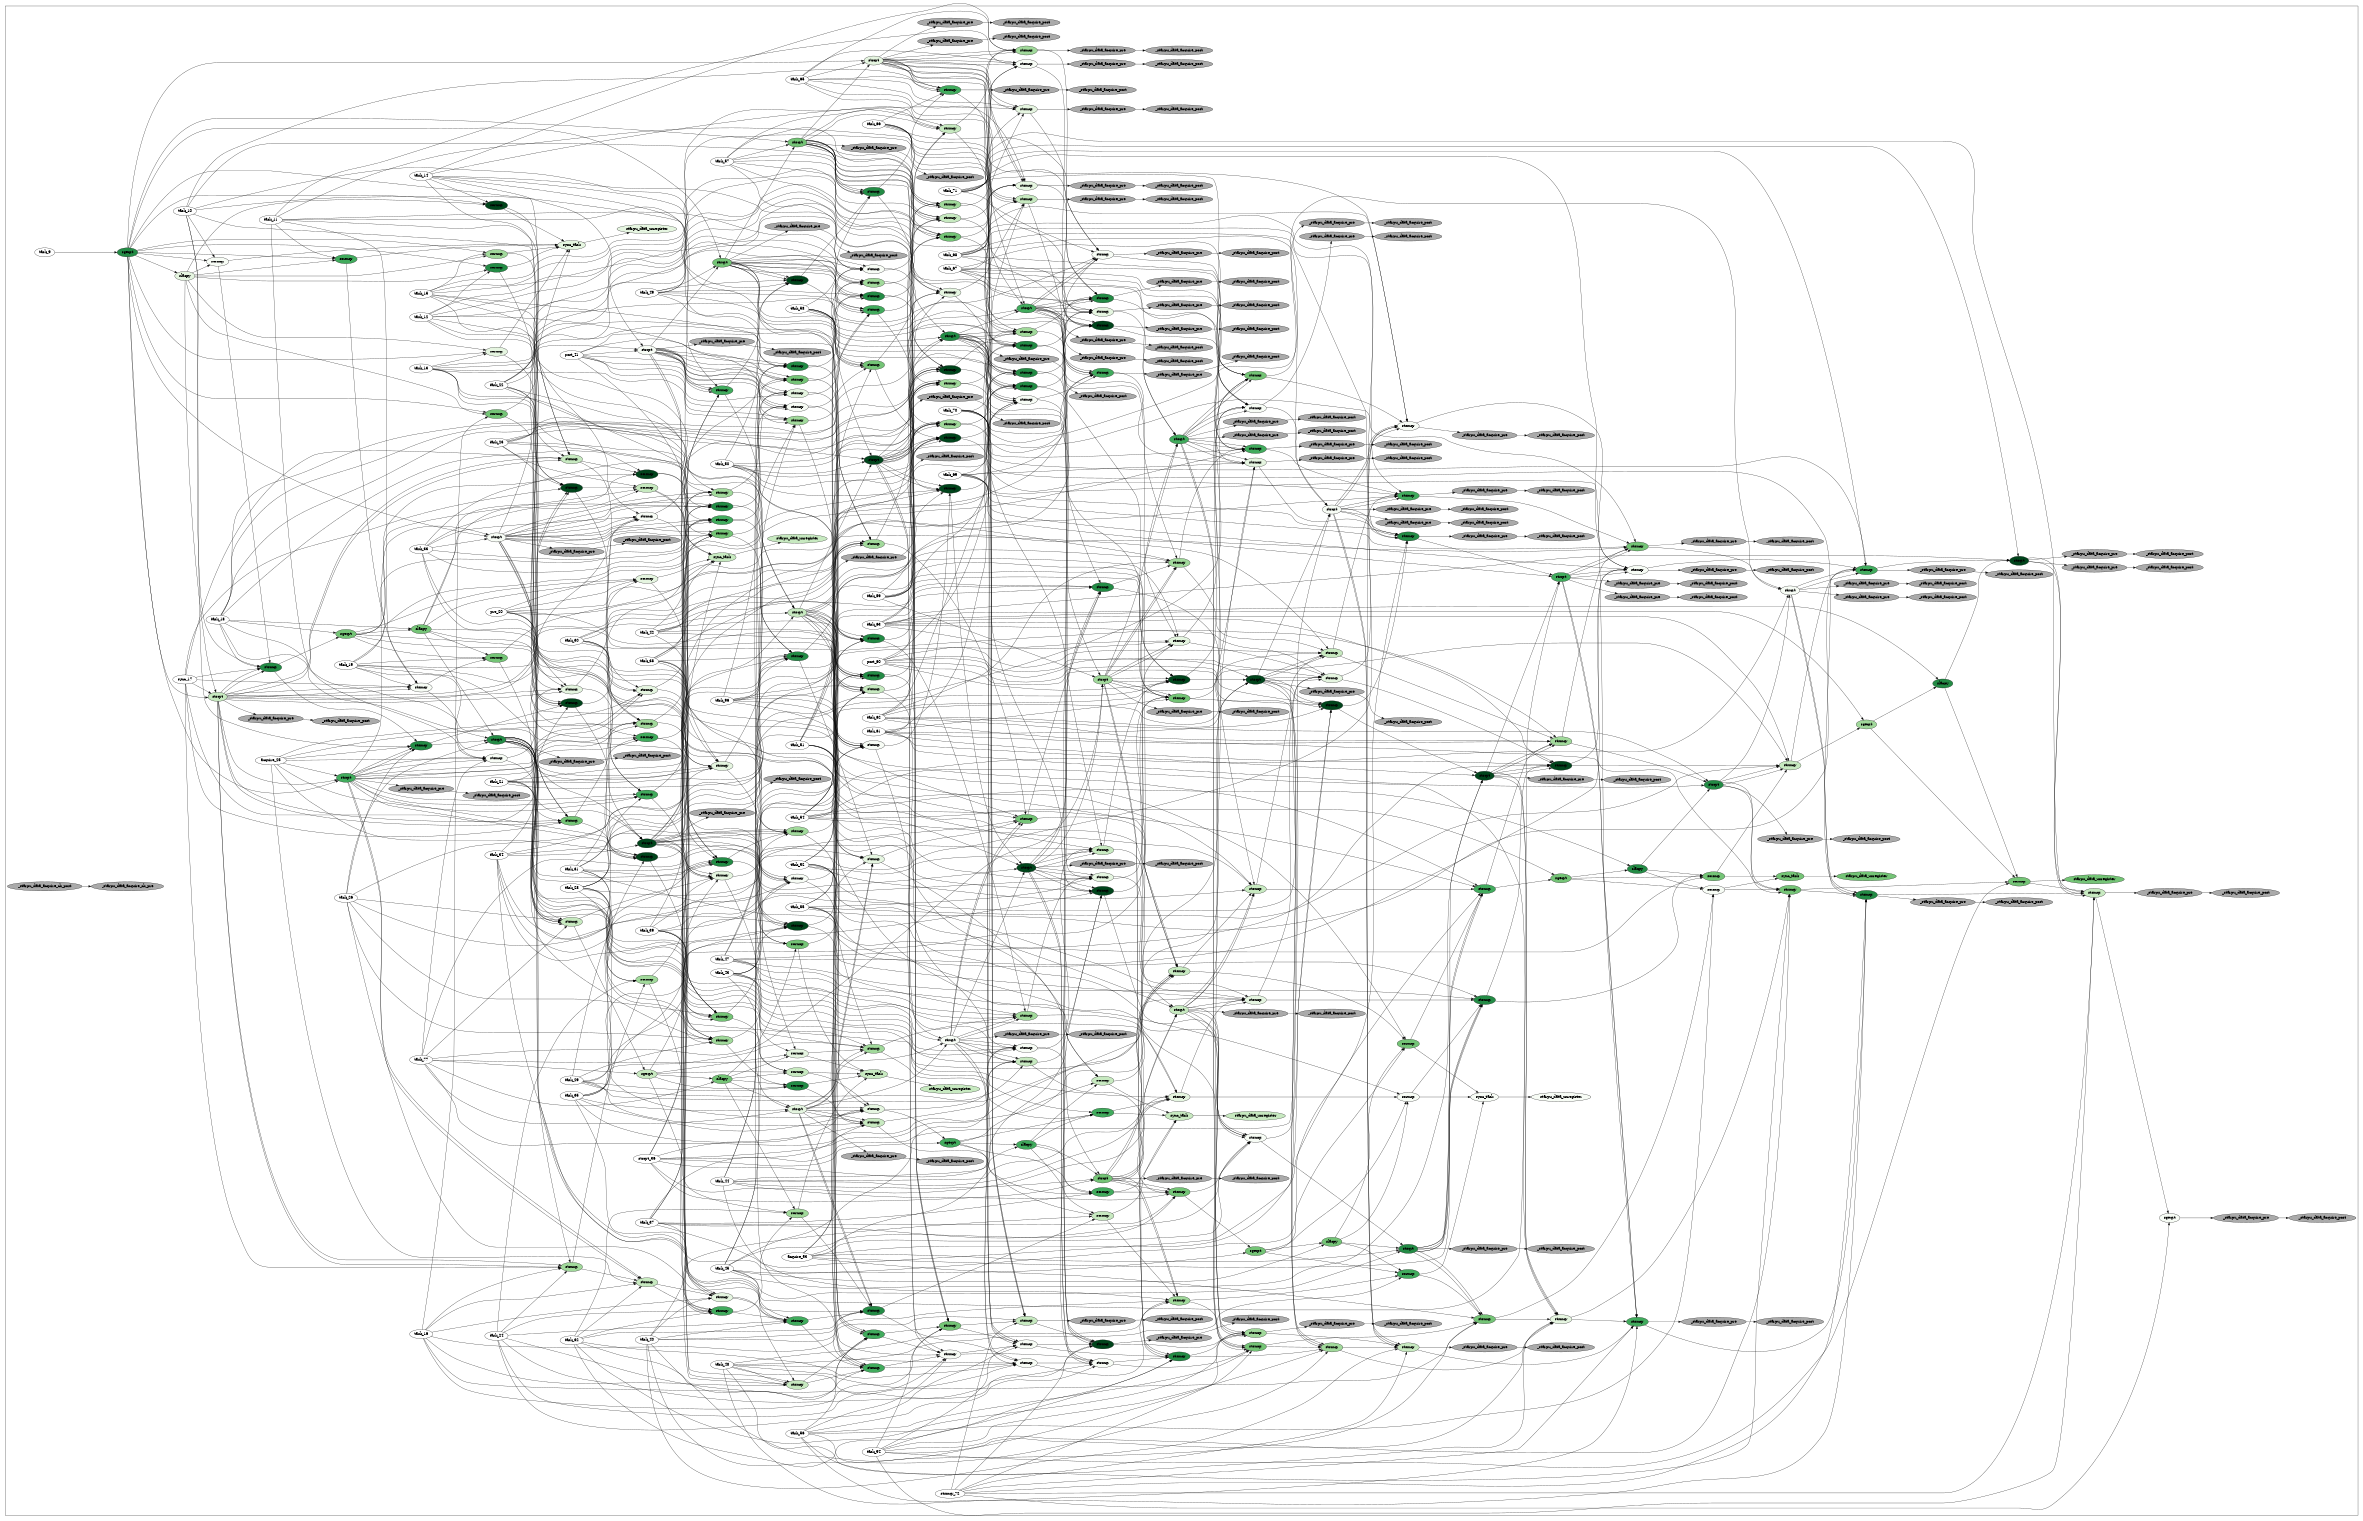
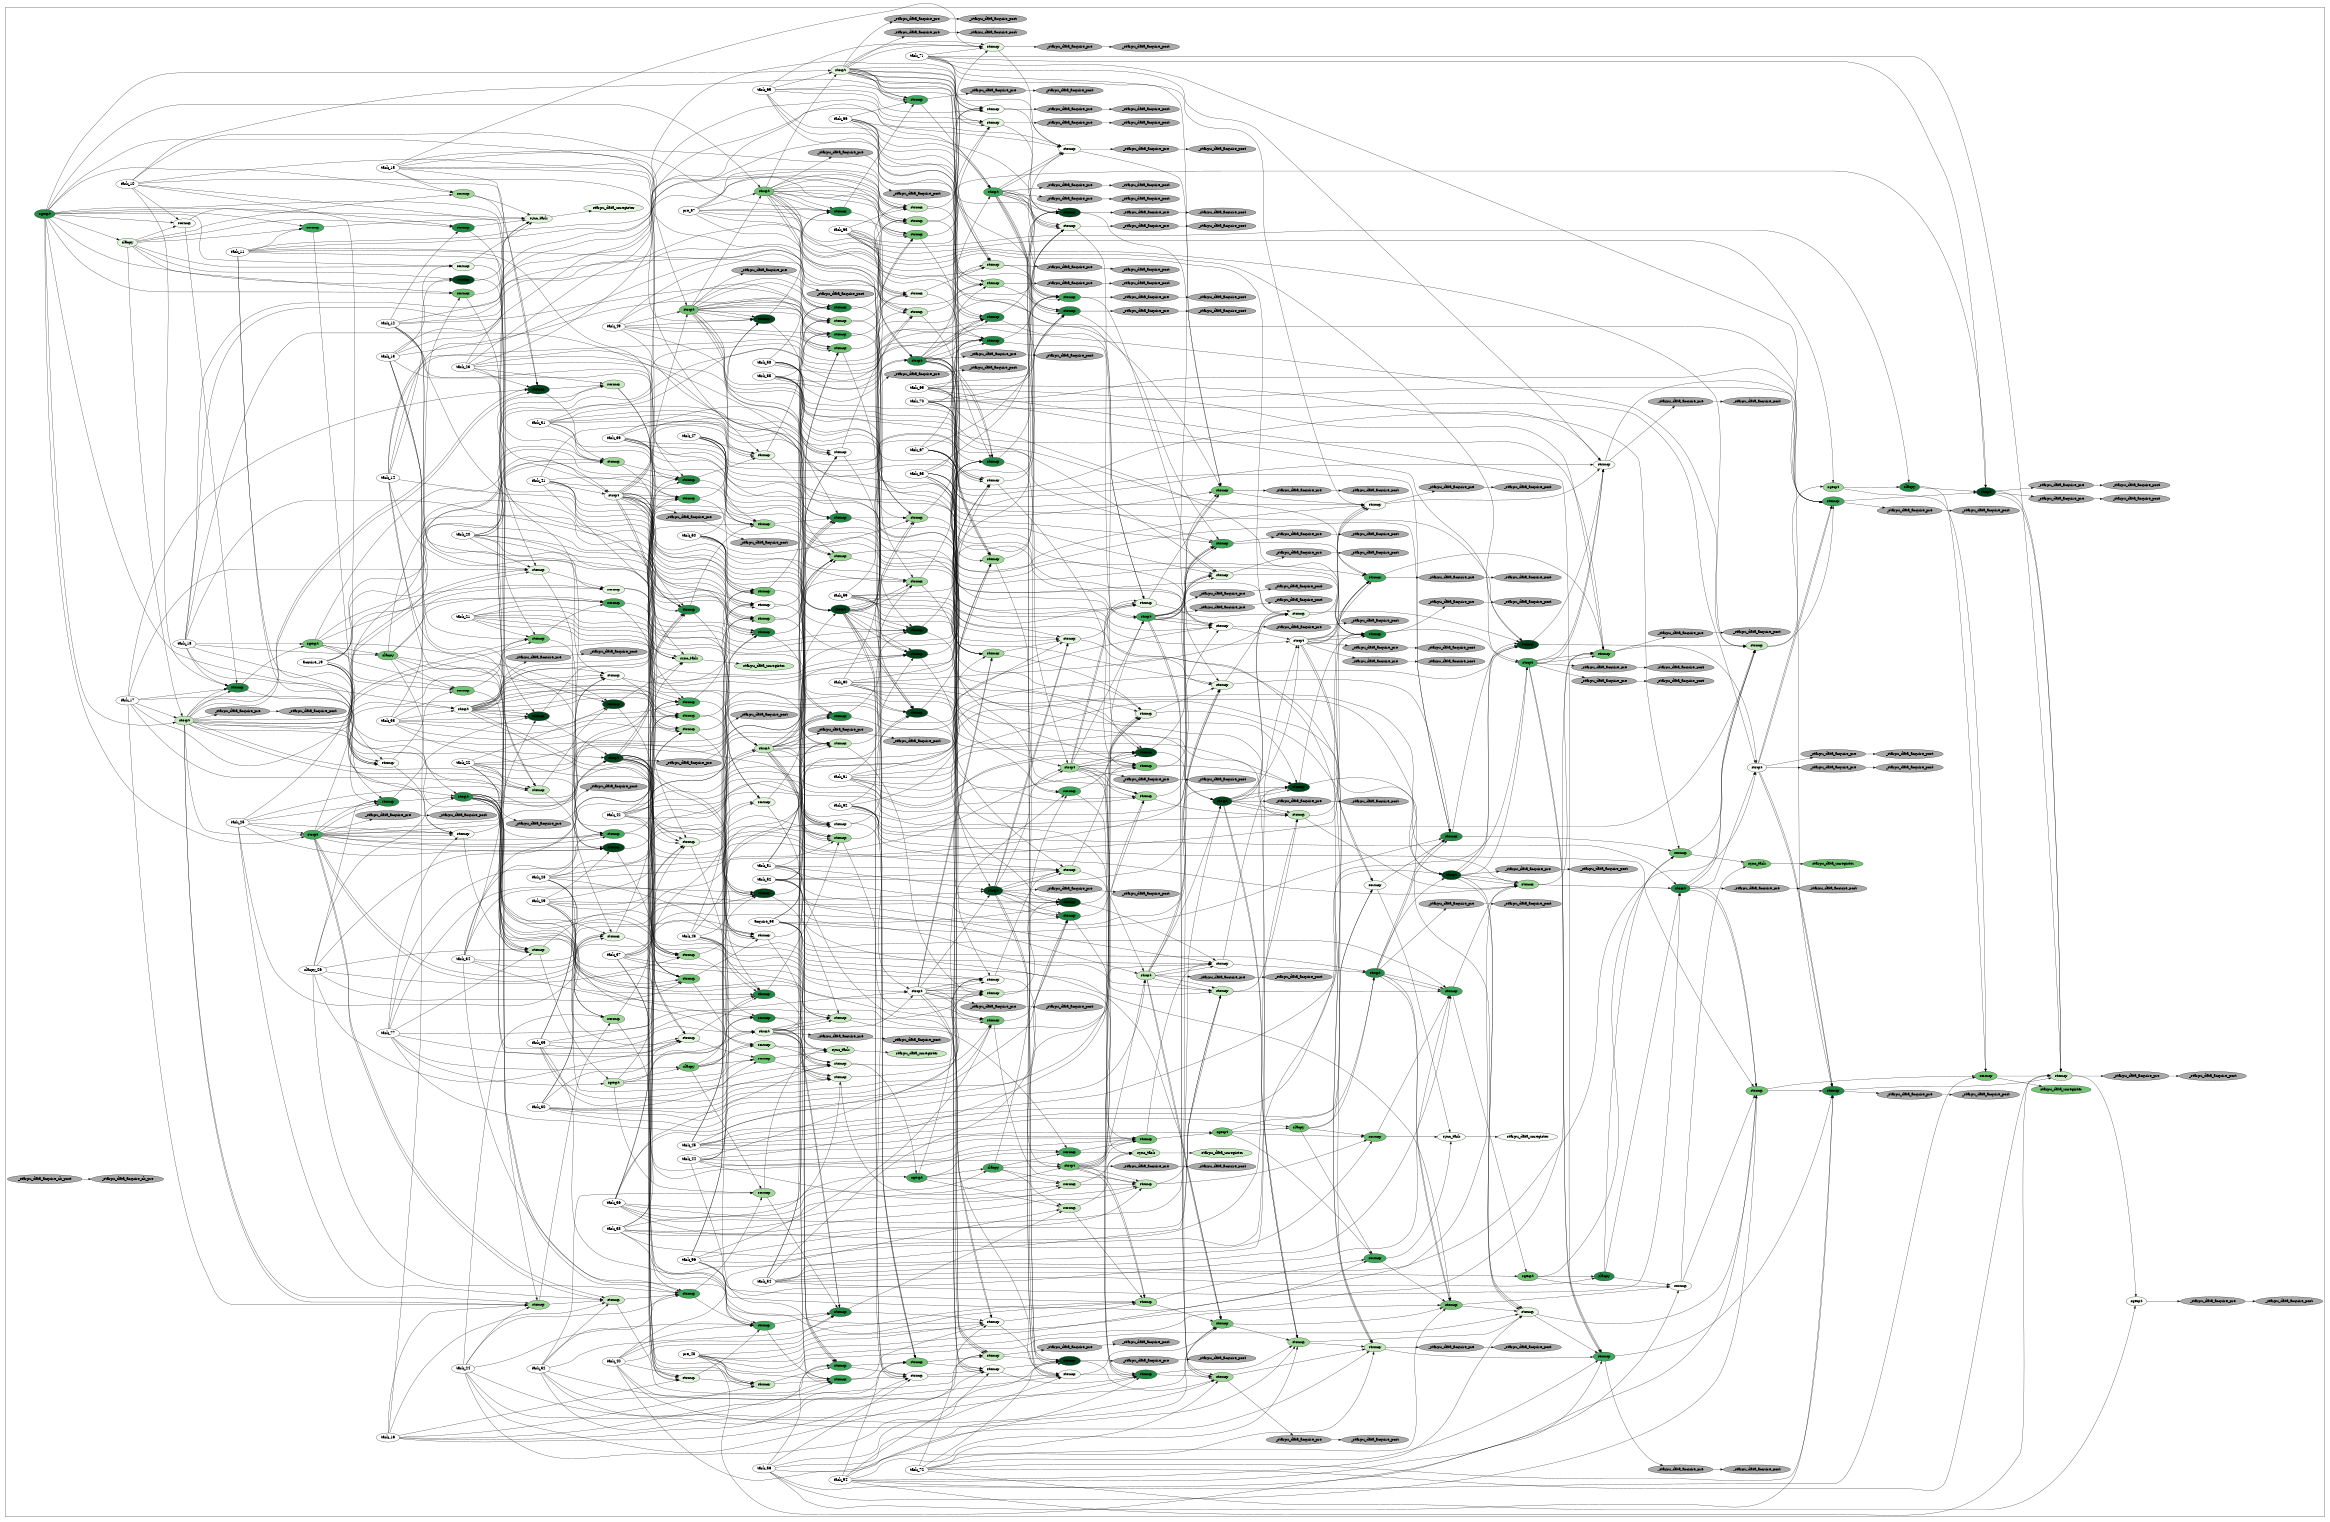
(722, 162) -> (689, 211)
(45, 252) -> none
(572, 355) -> (538, 481)
(496, 612) -> (463, 535)
(874, 662) -> (840, 683)
(346, 665) -> (313, 663)
(185, 679) -> (127, 700)
(271, 760) -> (238, 823)
(346, 898) -> (313, 970)
(647, 1159) -> (614, 1203)
(722, 1365) -> (689, 1354)
(950, 1494) -> (917, 1470)
